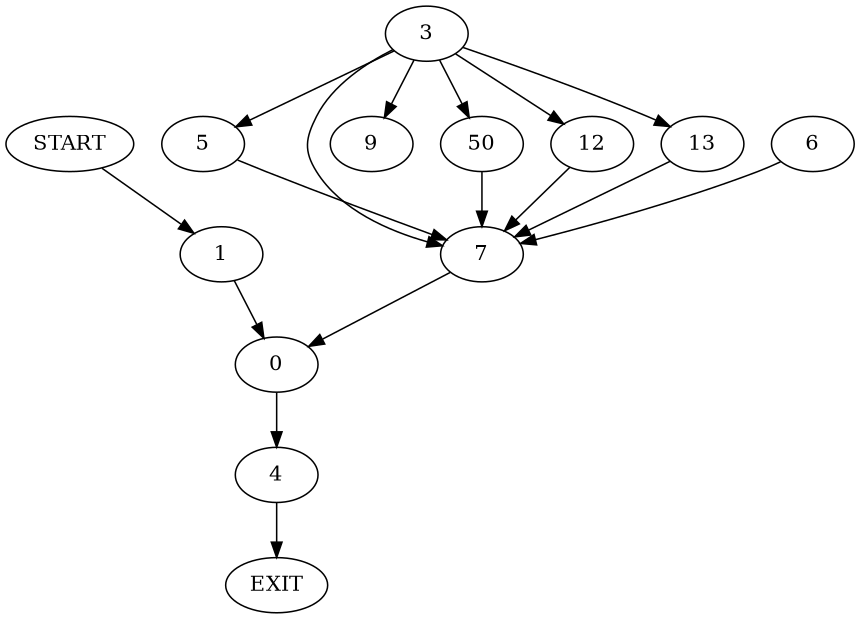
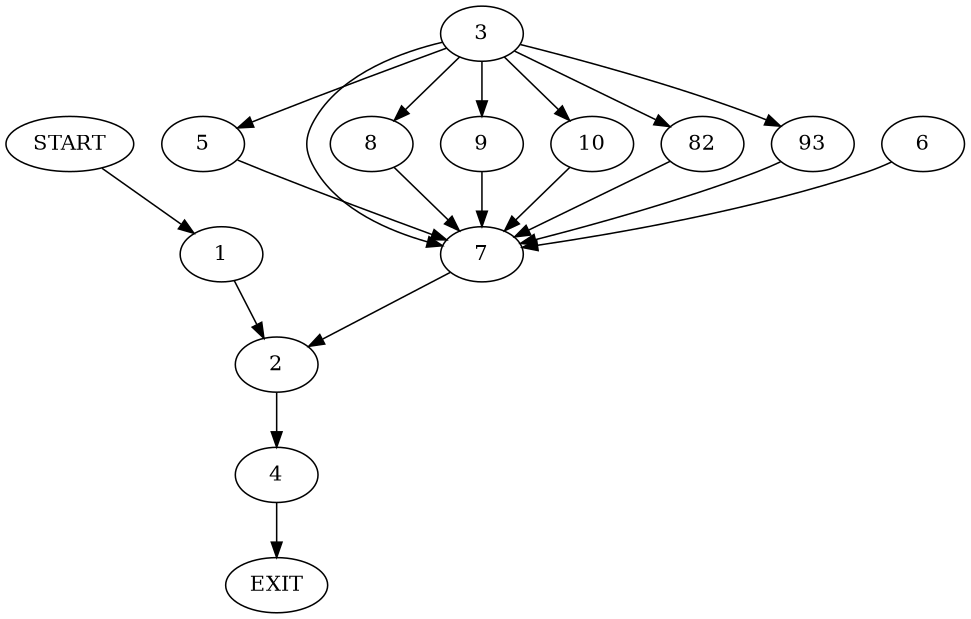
none -> (372, 144)
(482, 144) -> (592, 144)
(592, 144) -> (703, 144)
(703, 144) -> (813, 144)
none -> (482, 192)
(277, 365) -> (277, 365)
